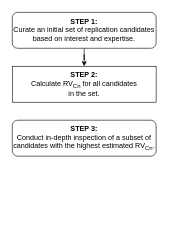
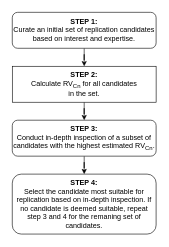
none -> (84, 111)
none -> (84, 165)
none -> (84, 204)
